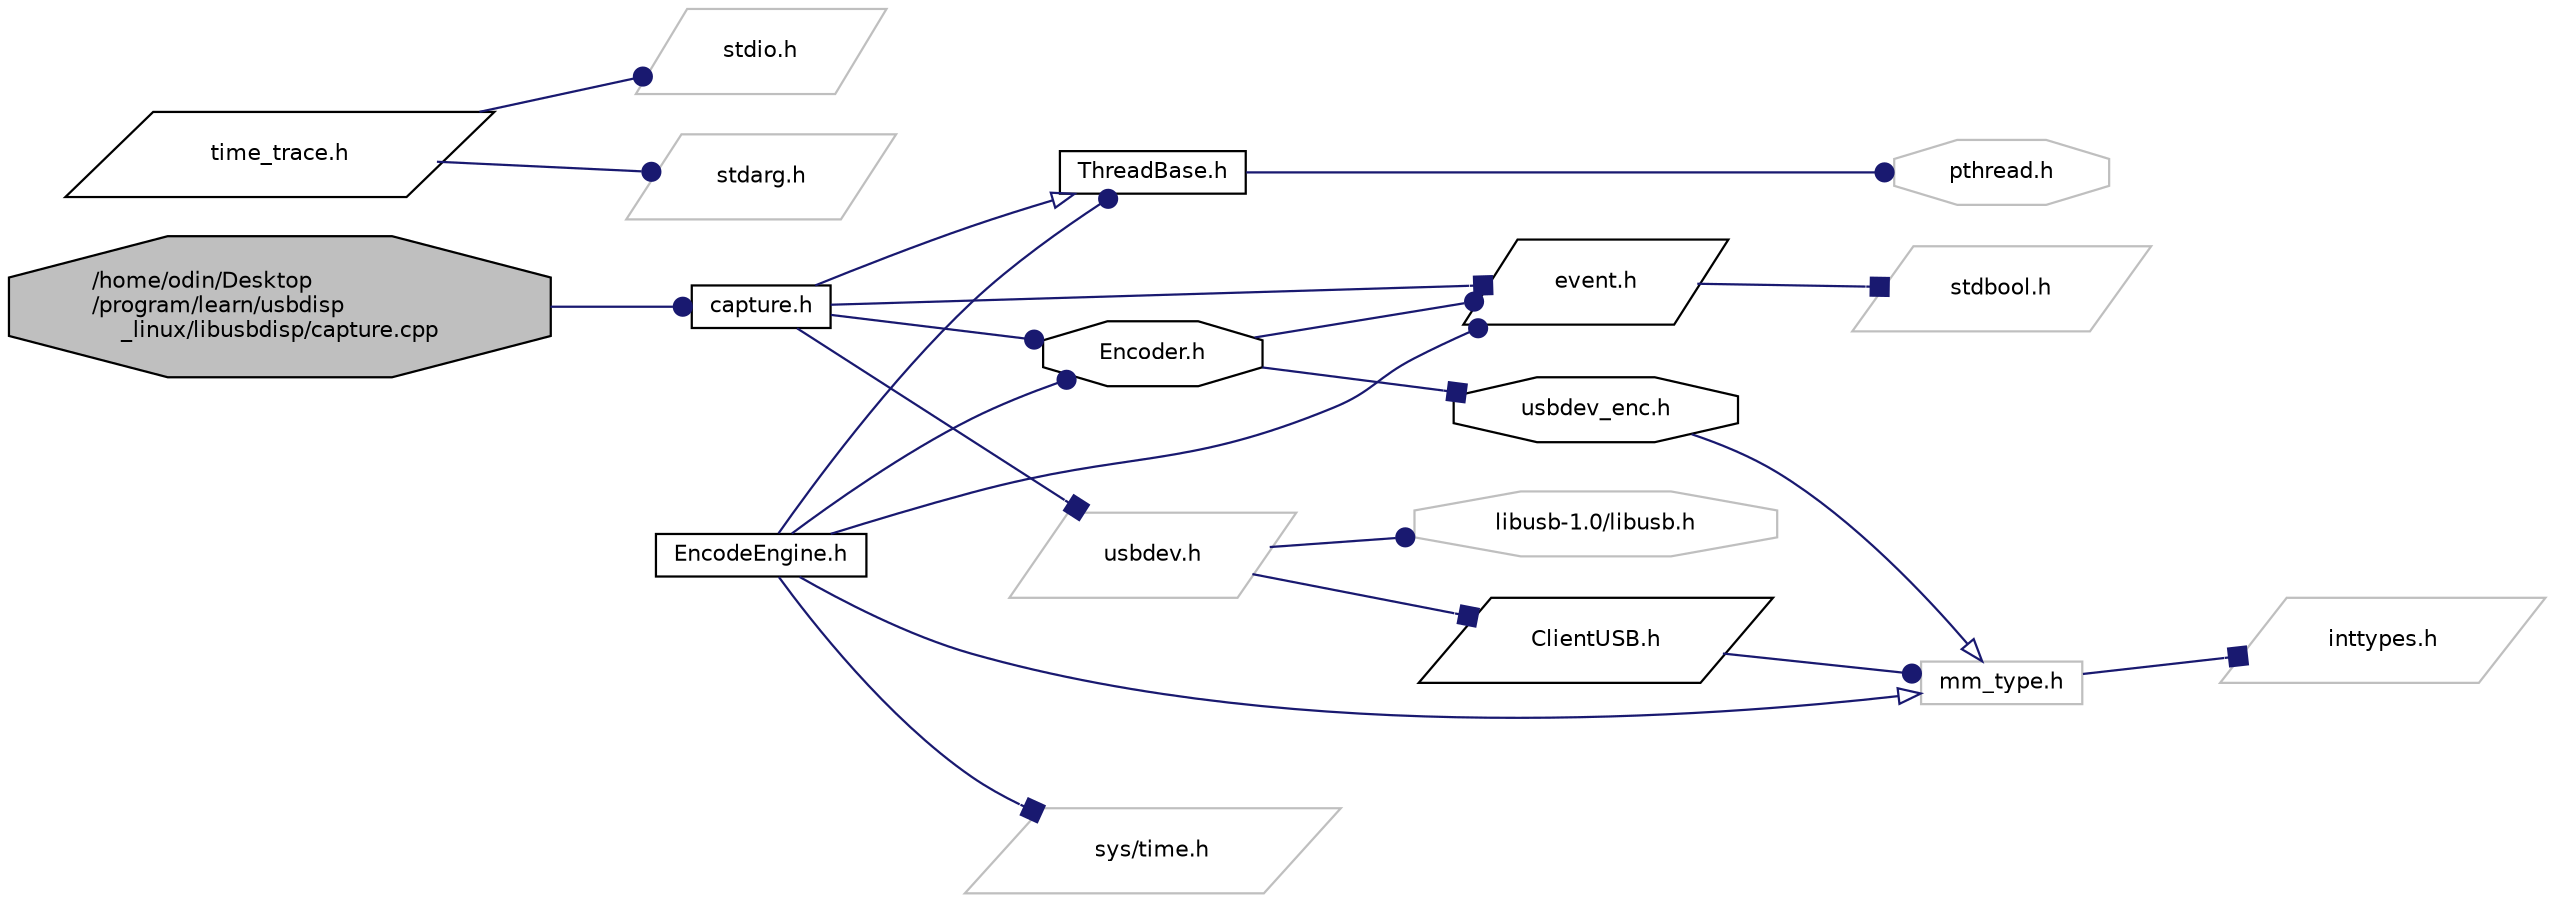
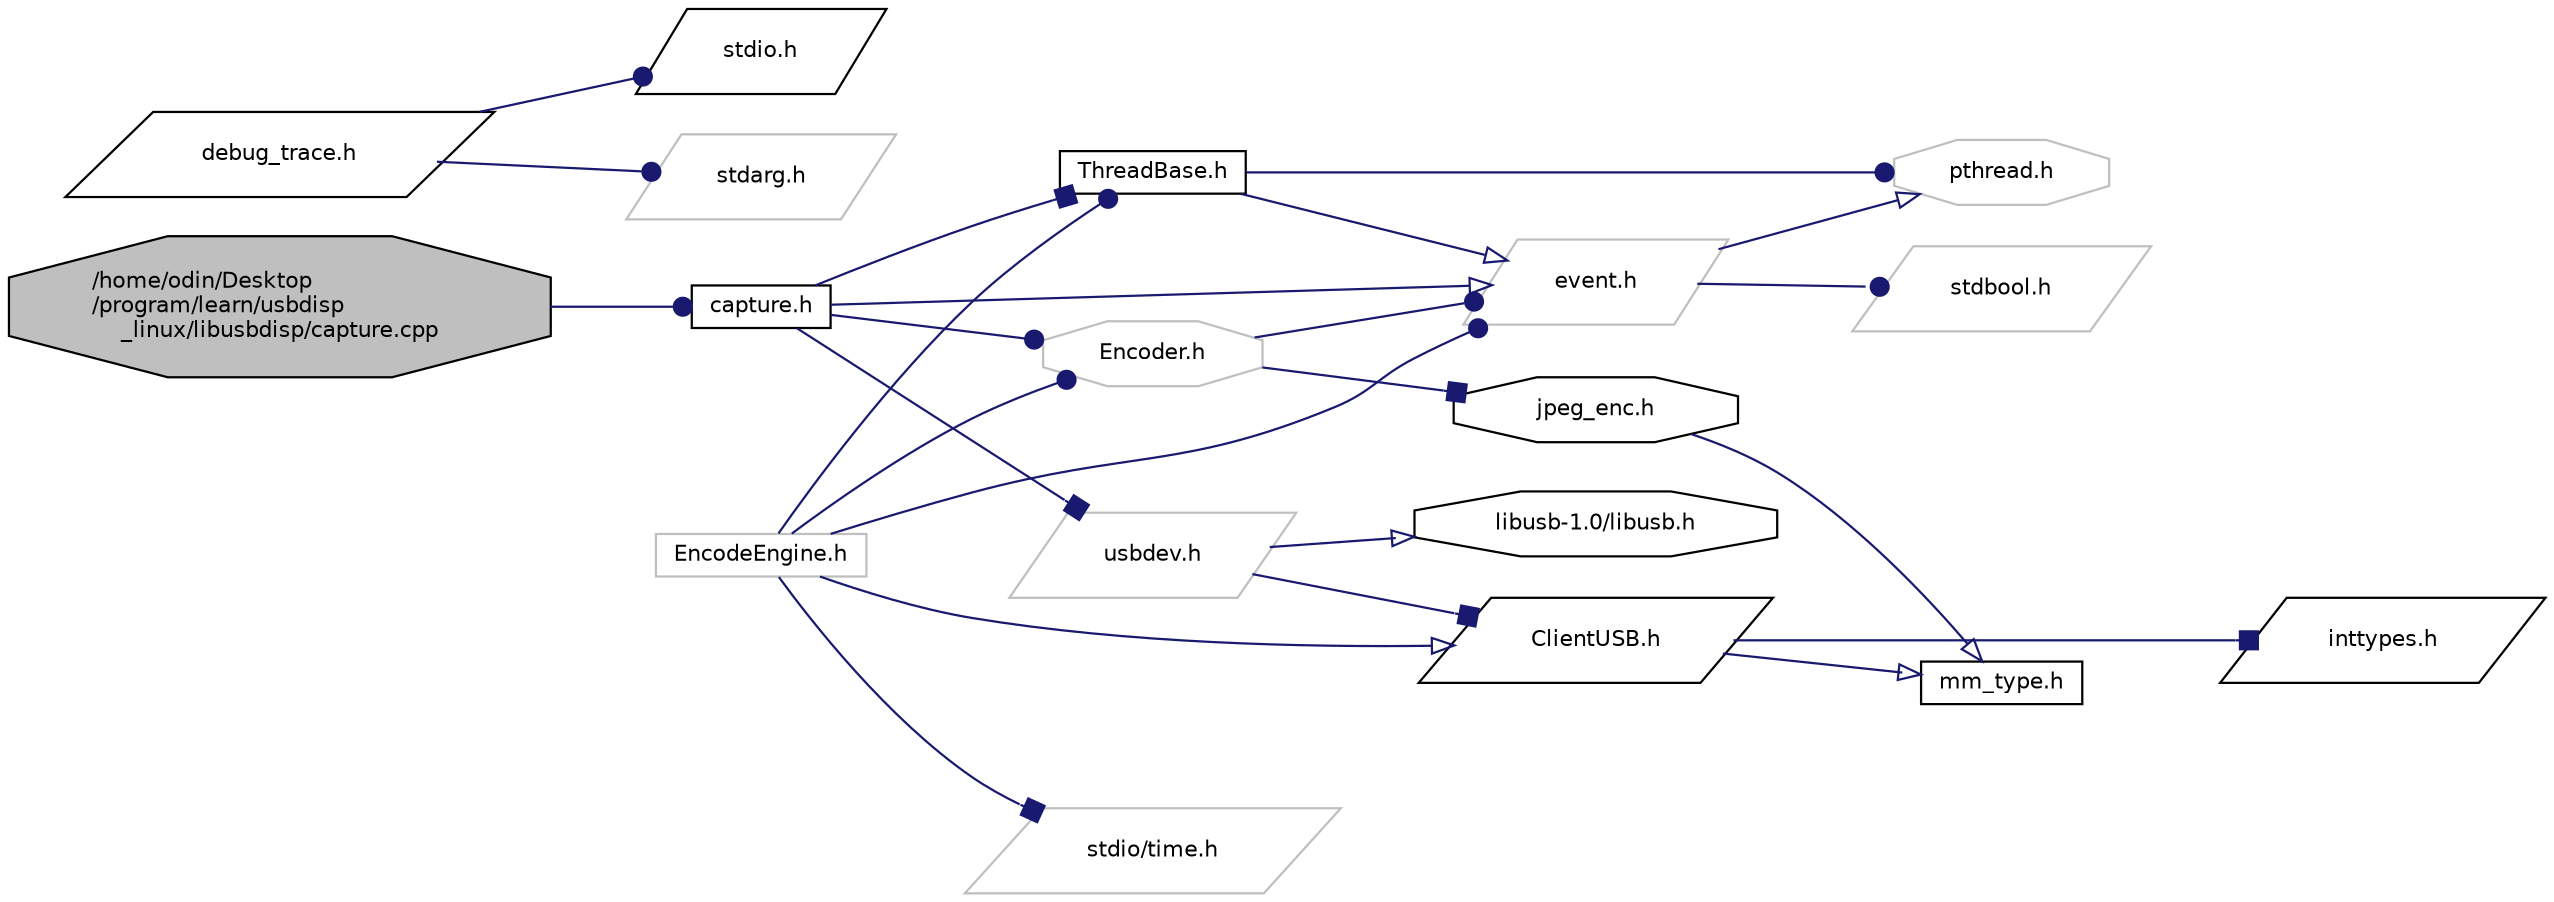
(761, 51) -> (761, 51)
(280, 154) -> (280, 154)
none -> (1363, 224)
none -> (1808, 225)
(933, 240) -> (933, 240)
(1596, 282) -> (1596, 282)
(1781, 285) -> (1781, 285)
(1150, 295) -> (1150, 295)
(1153, 354) -> (1153, 354)
(1596, 410) -> (1596, 410)
(1596, 524) -> (1596, 524)
(1333, 543) -> (1333, 543)
(761, 555) -> (761, 555)
(2383, 640) -> (2383, 640)
(1813, 663) -> (1813, 663)
(2153, 666) -> (1984, 640)
(2002, 683) -> (2002, 683)
(1338, 712) -> (1122, 636)
(1153, 851) -> (1153, 851)
